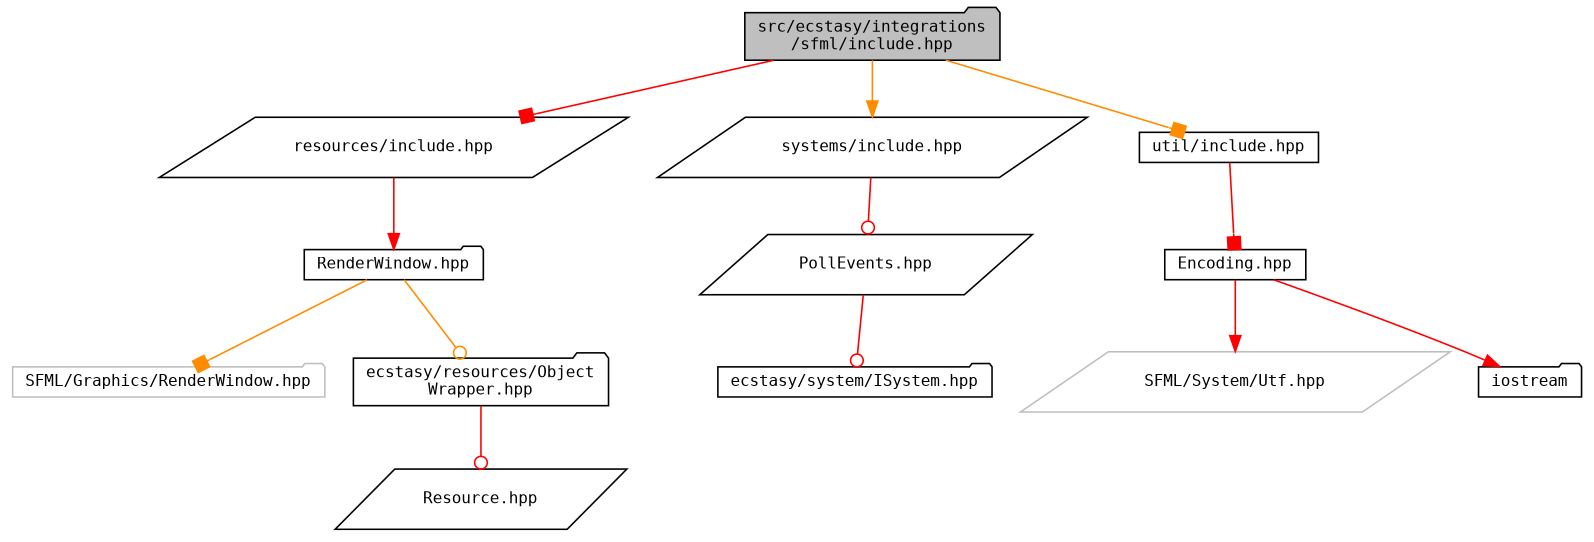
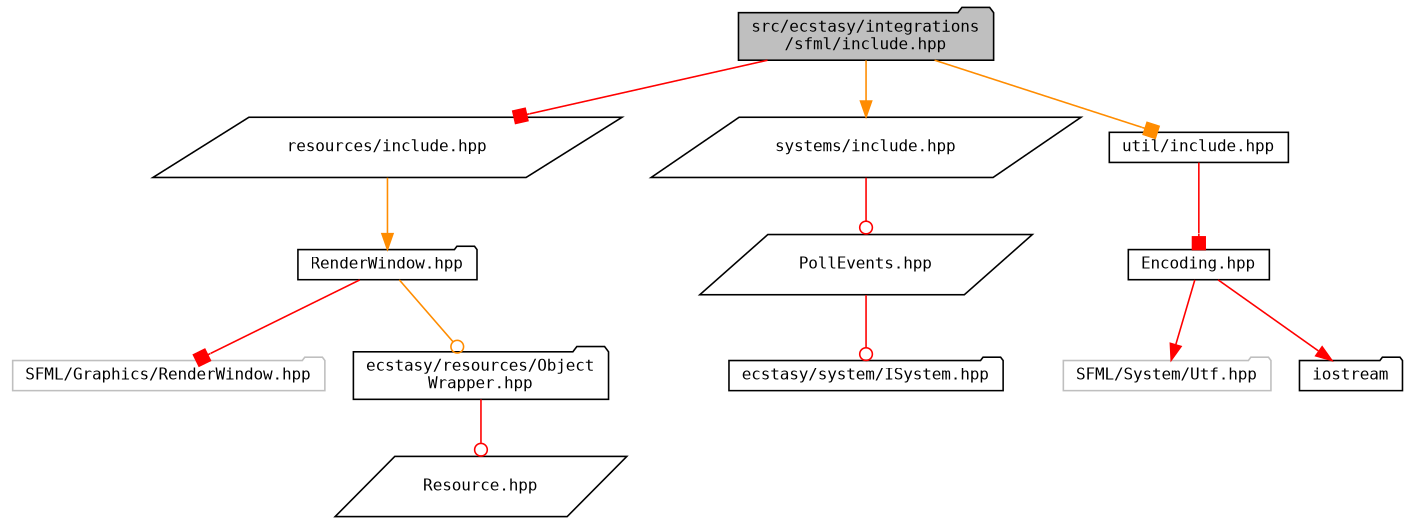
(394, 206) -> (387, 206)
(288, 320) -> (285, 317)
(1235, 382) -> (1167, 376)
